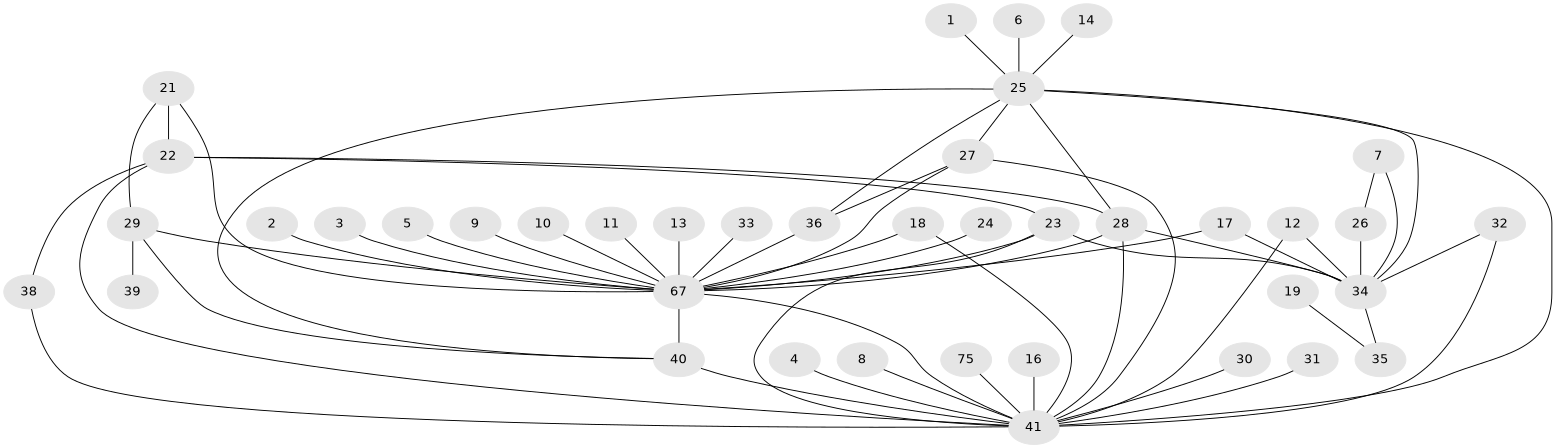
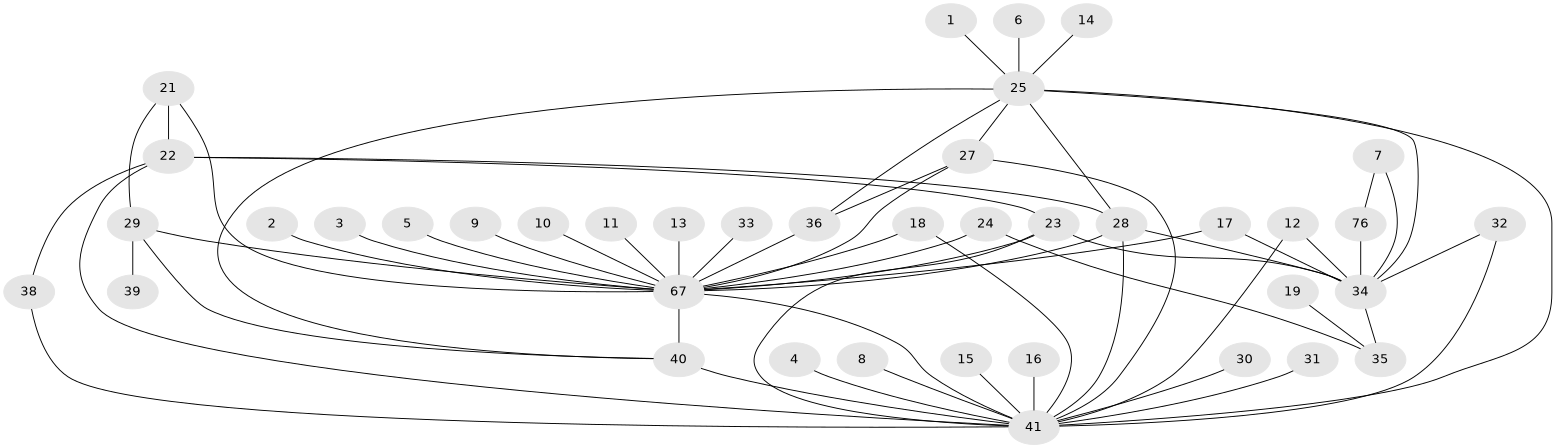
(1361, 224) -> (1361, 224)
none -> (1183, 292)
(966, 360) -> (966, 360)
